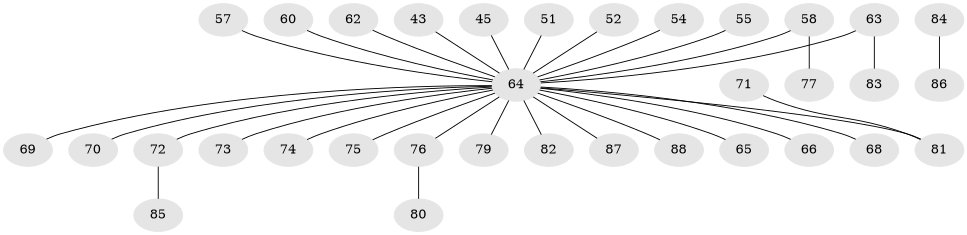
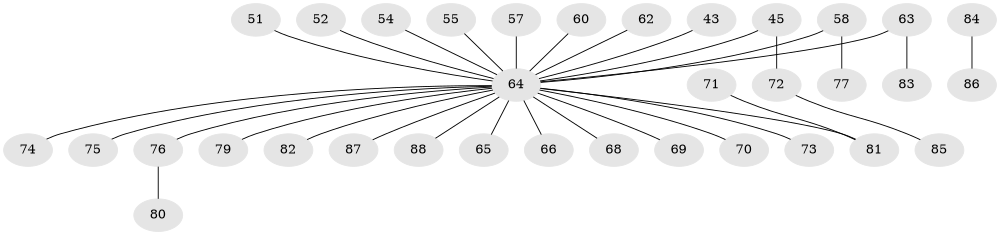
(332, 103) -> (777, 61)
